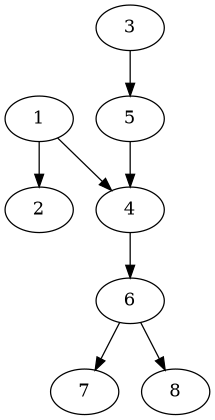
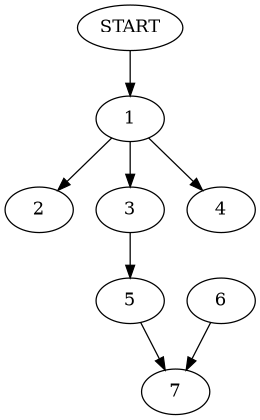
none -> (130, 28)
none -> (130, 158)
(130, 158) -> (150, 341)
(130, 249) -> none
(176, 392) -> none
